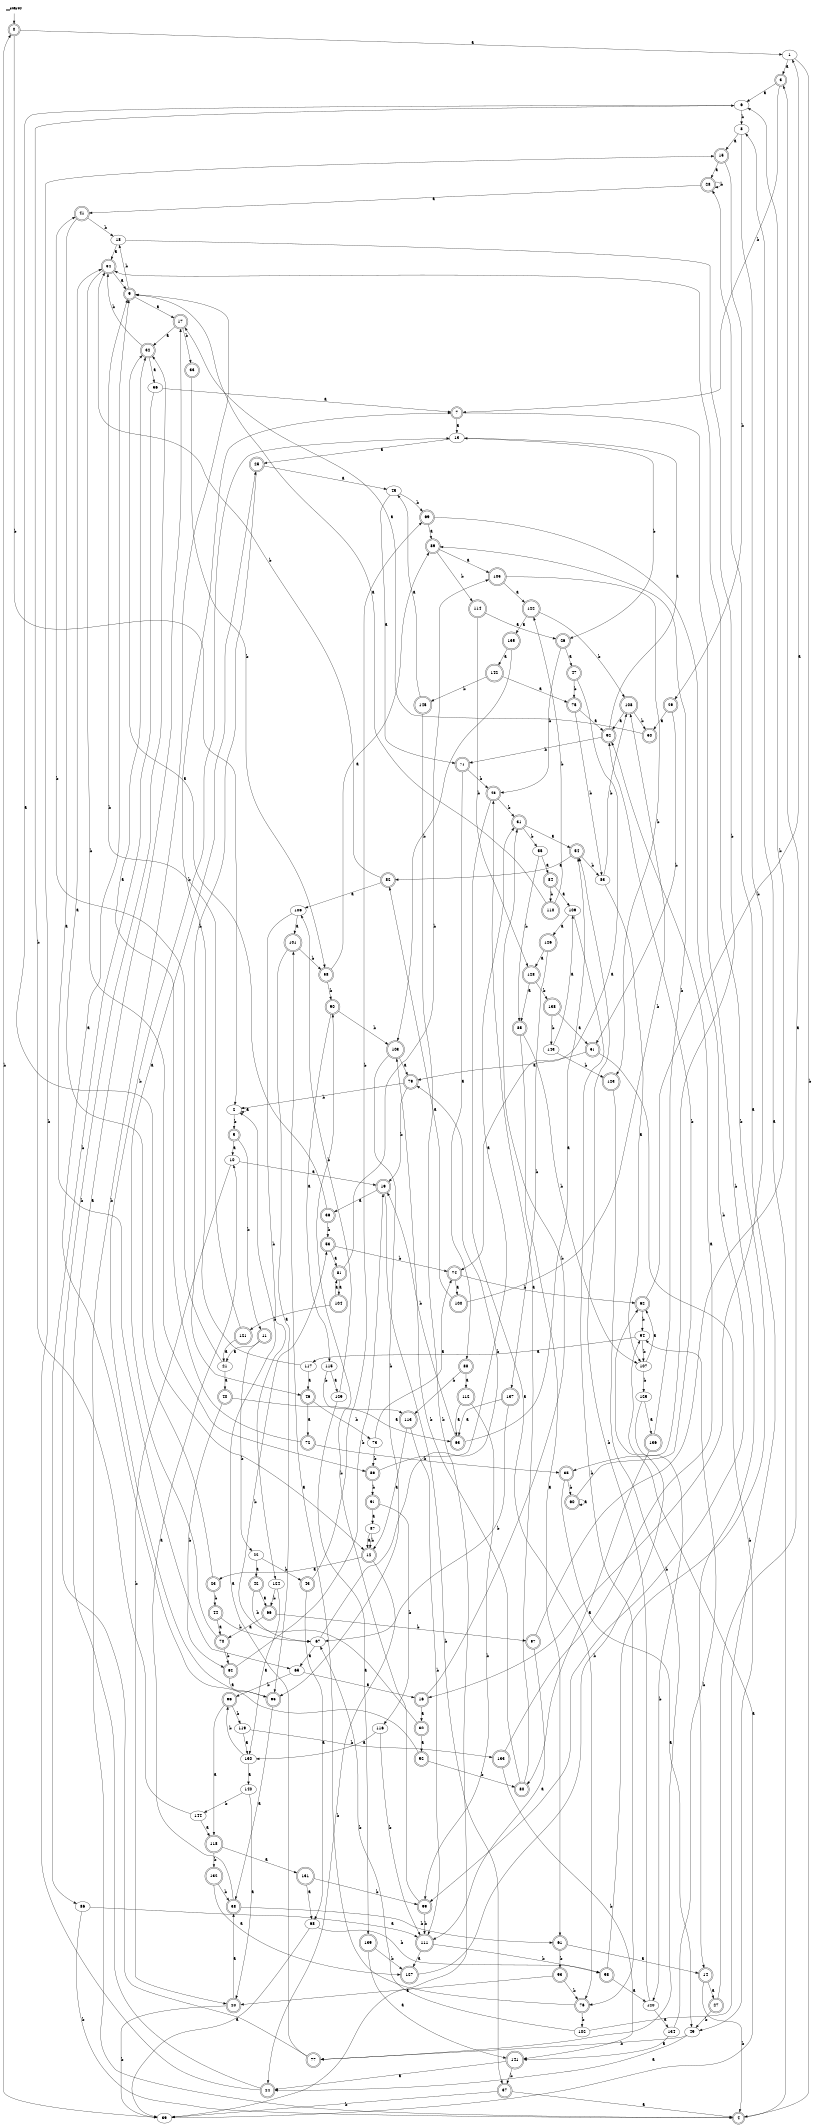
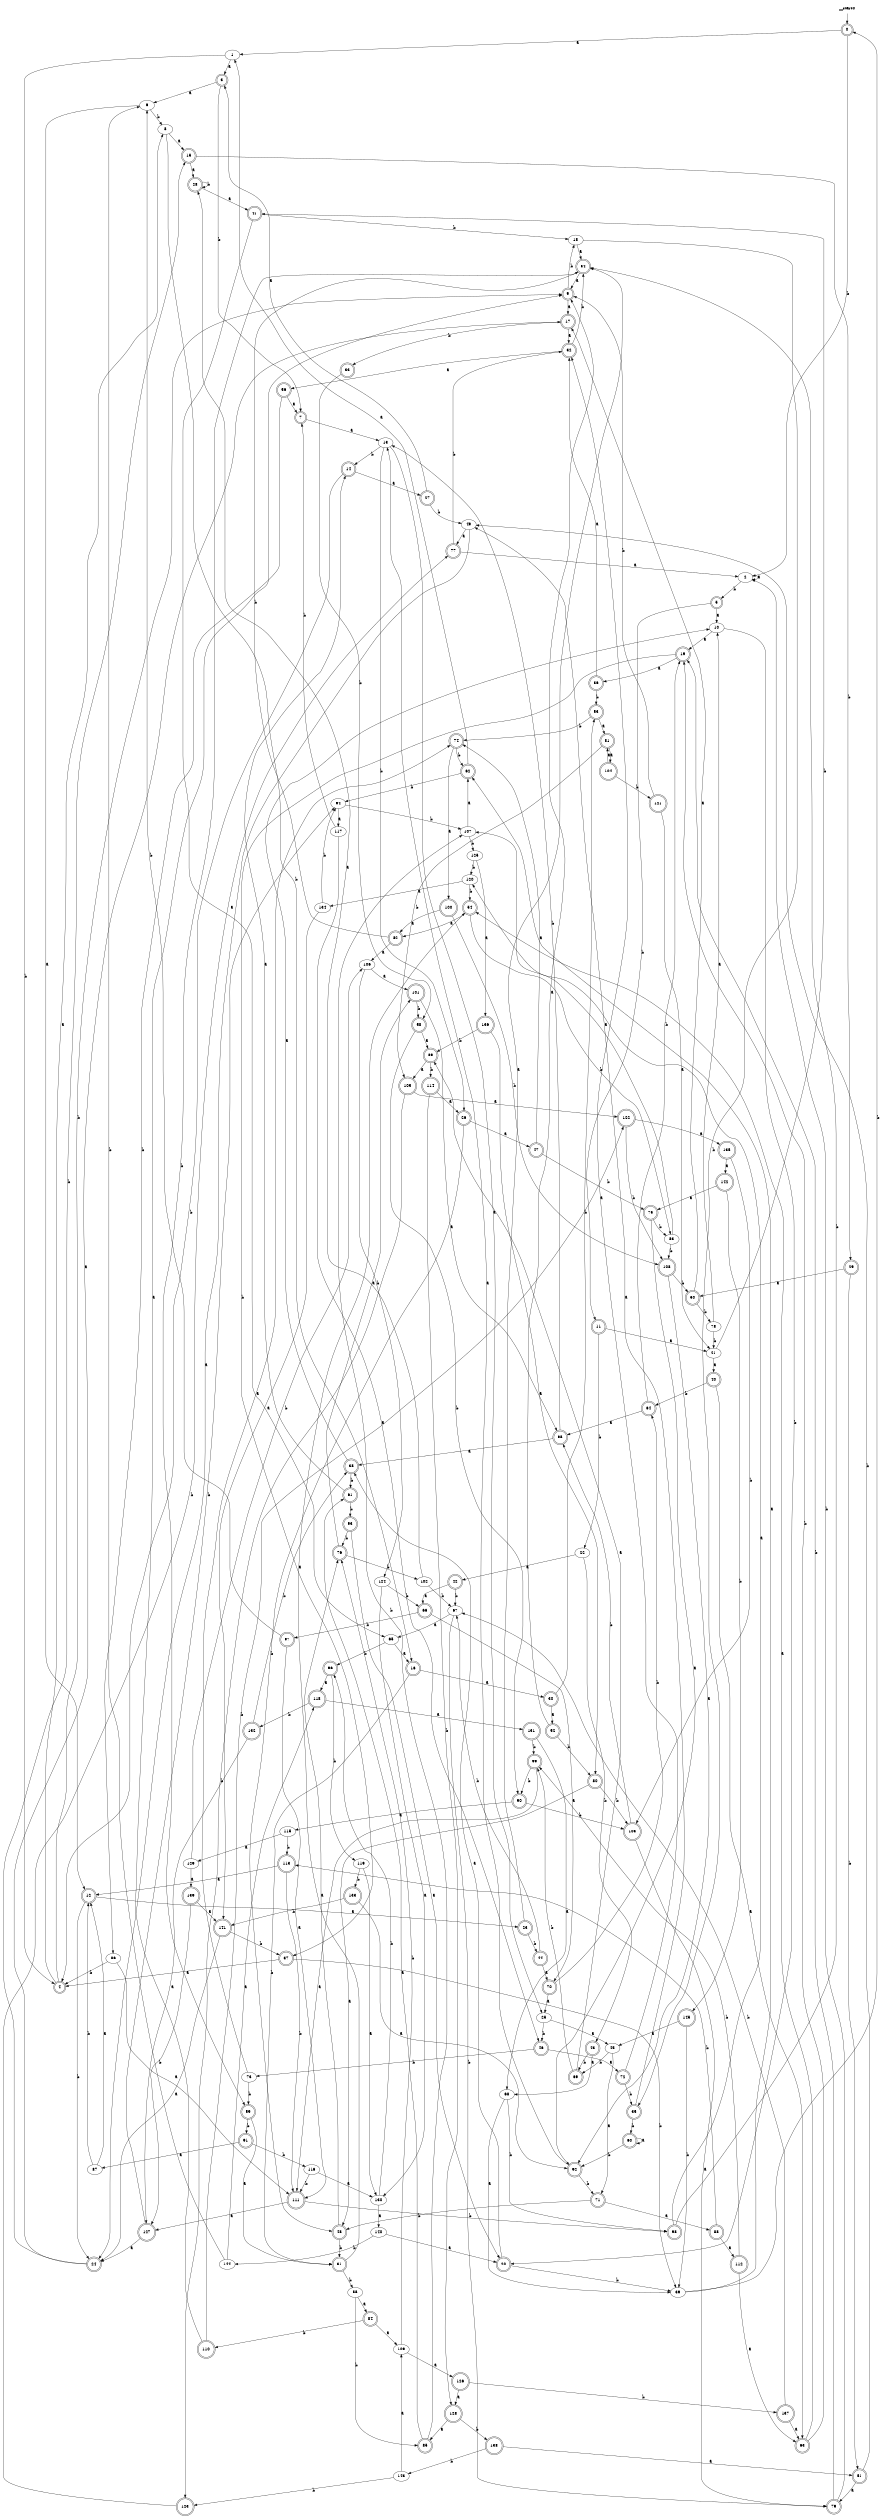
(155, 388) -> (284, 390)
(257, 464) -> (544, 2018)
(726, 1086) -> (369, 455)
none -> (714, 1327)
(426, 1924) -> (320, 1987)
(622, 2044) -> (464, 537)
none -> (123, 2251)
